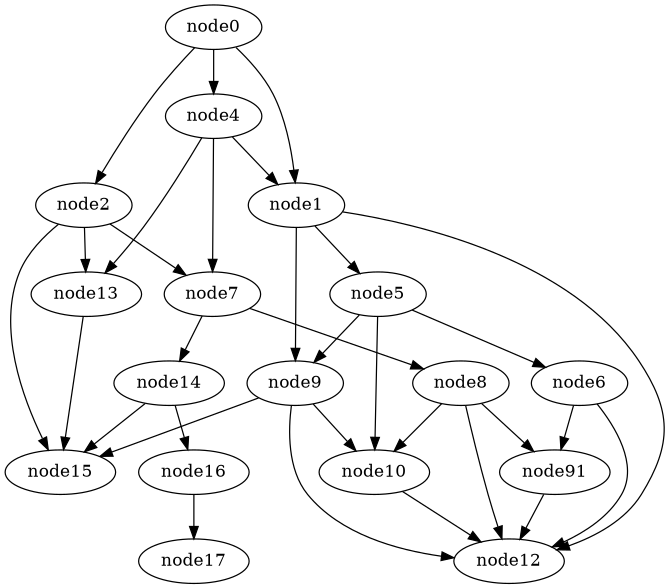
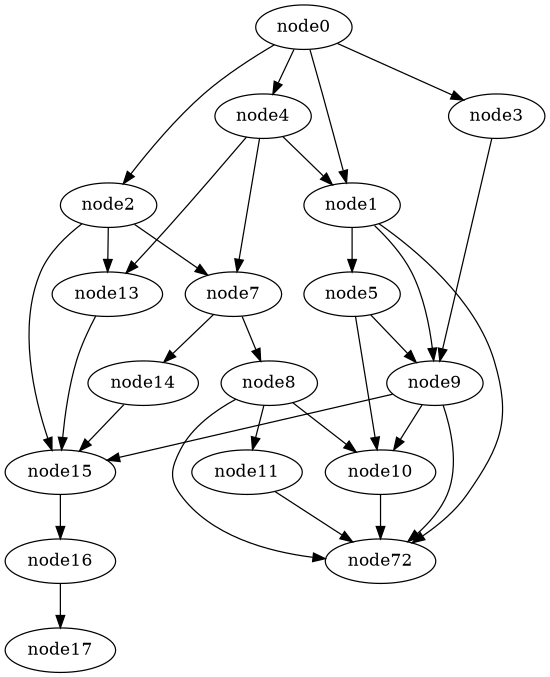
none -> (497, 116)
(580, 383) -> none
(179, 419) -> (60, 511)
(555, 472) -> (247, 472)
(509, 561) -> (381, 561)
